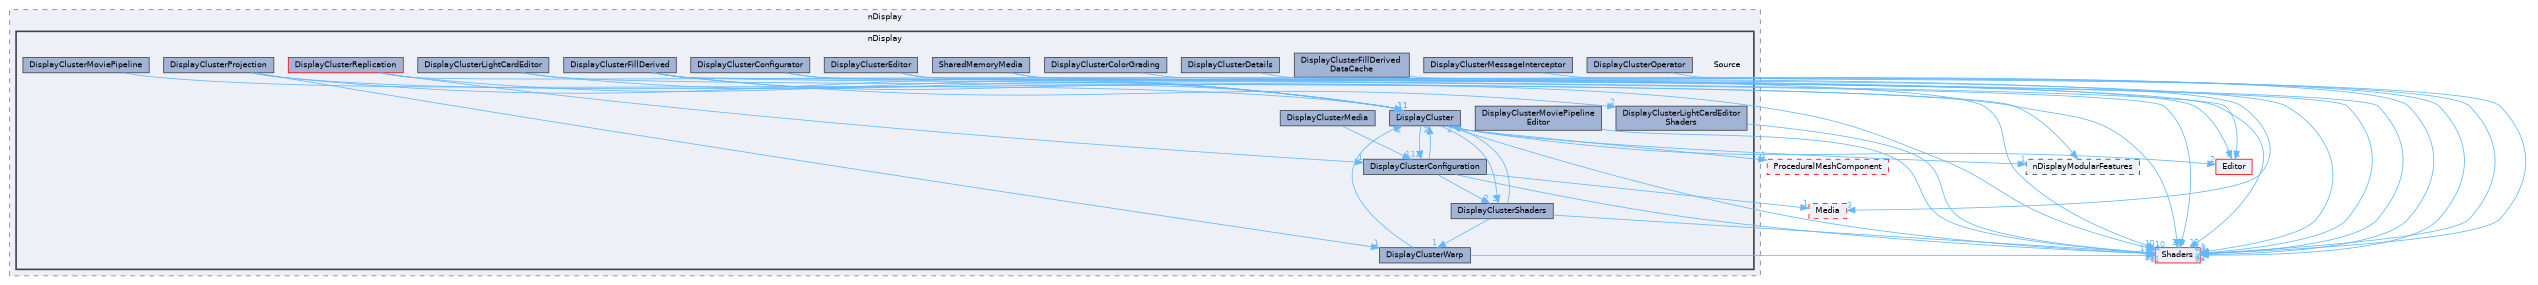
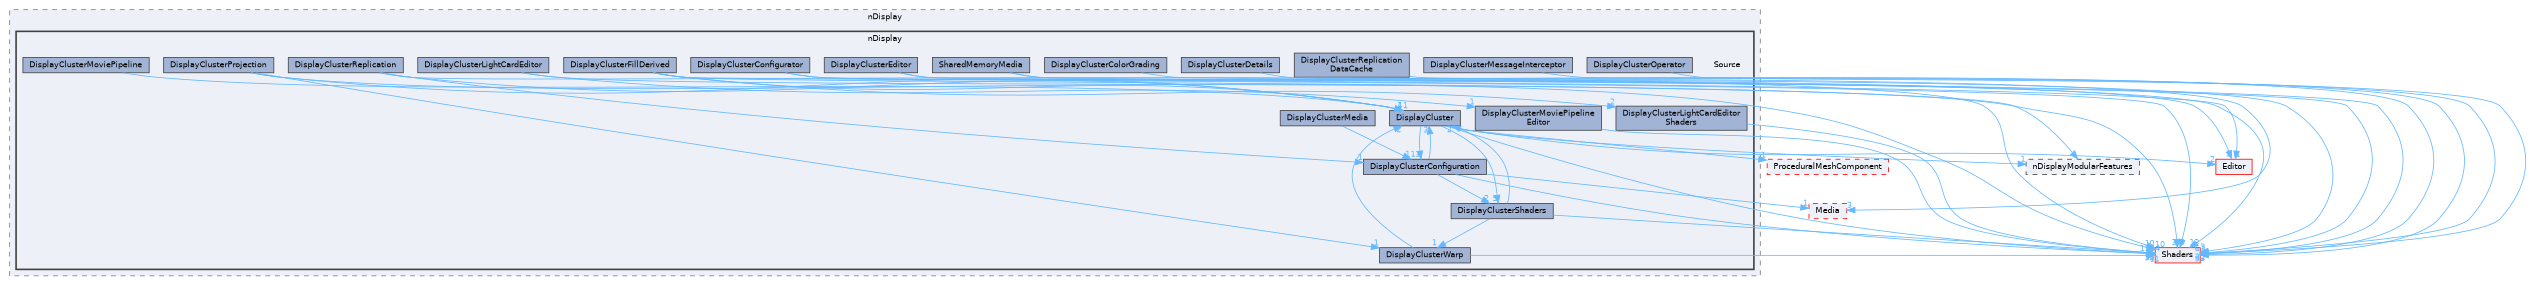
(346, 65) -> (346, 65)
(1352, 65) -> (1352, 65)
(959, 85) -> (994, 92)
